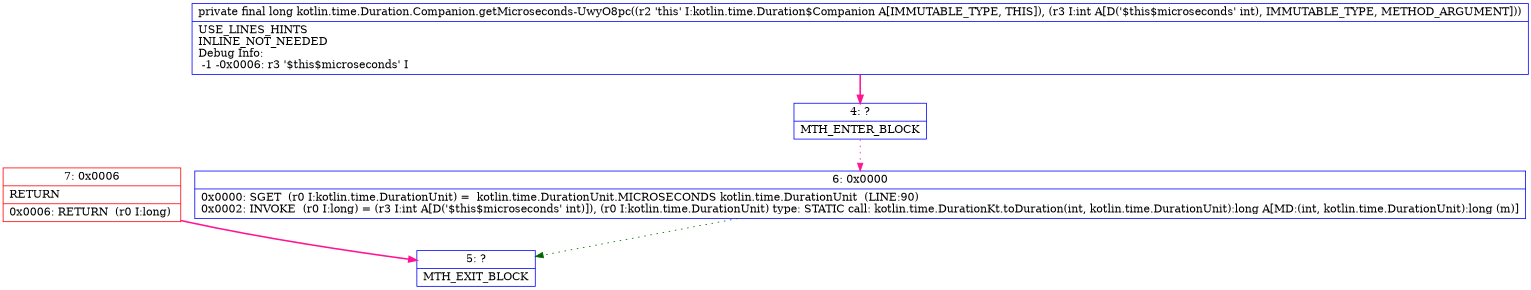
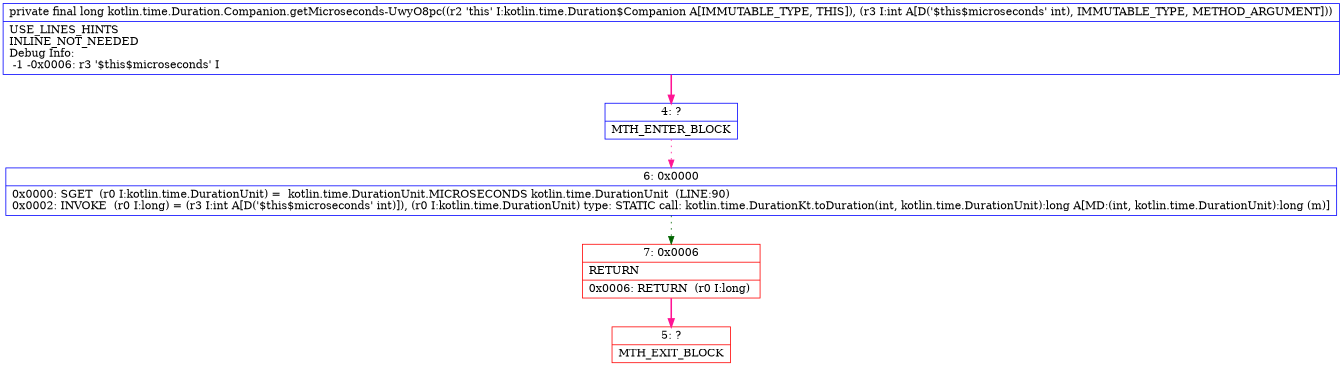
(640, 237) -> (671, 226)
(476, 268) -> (671, 345)
